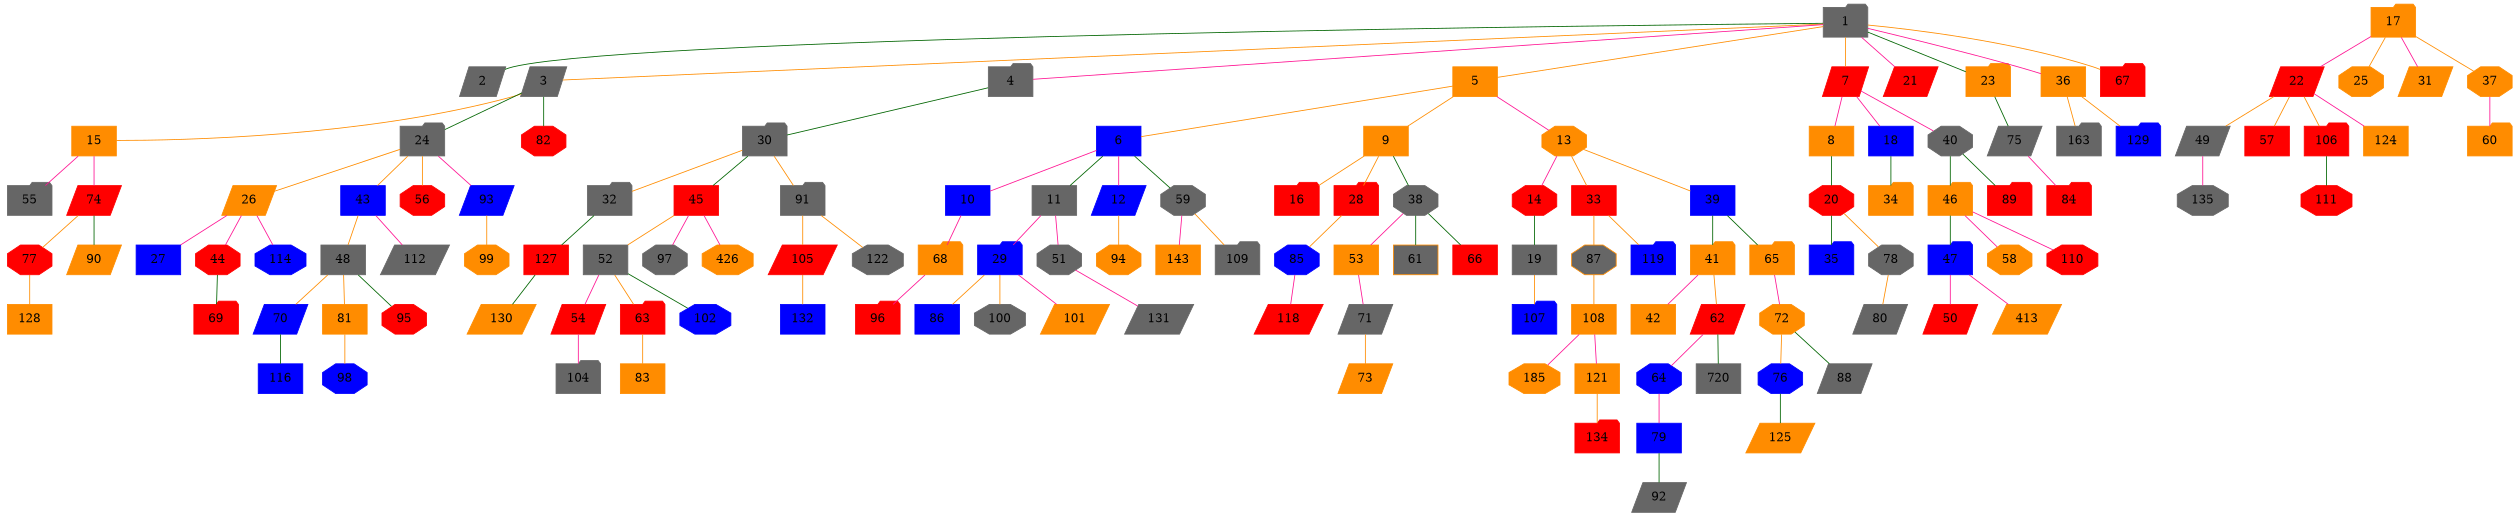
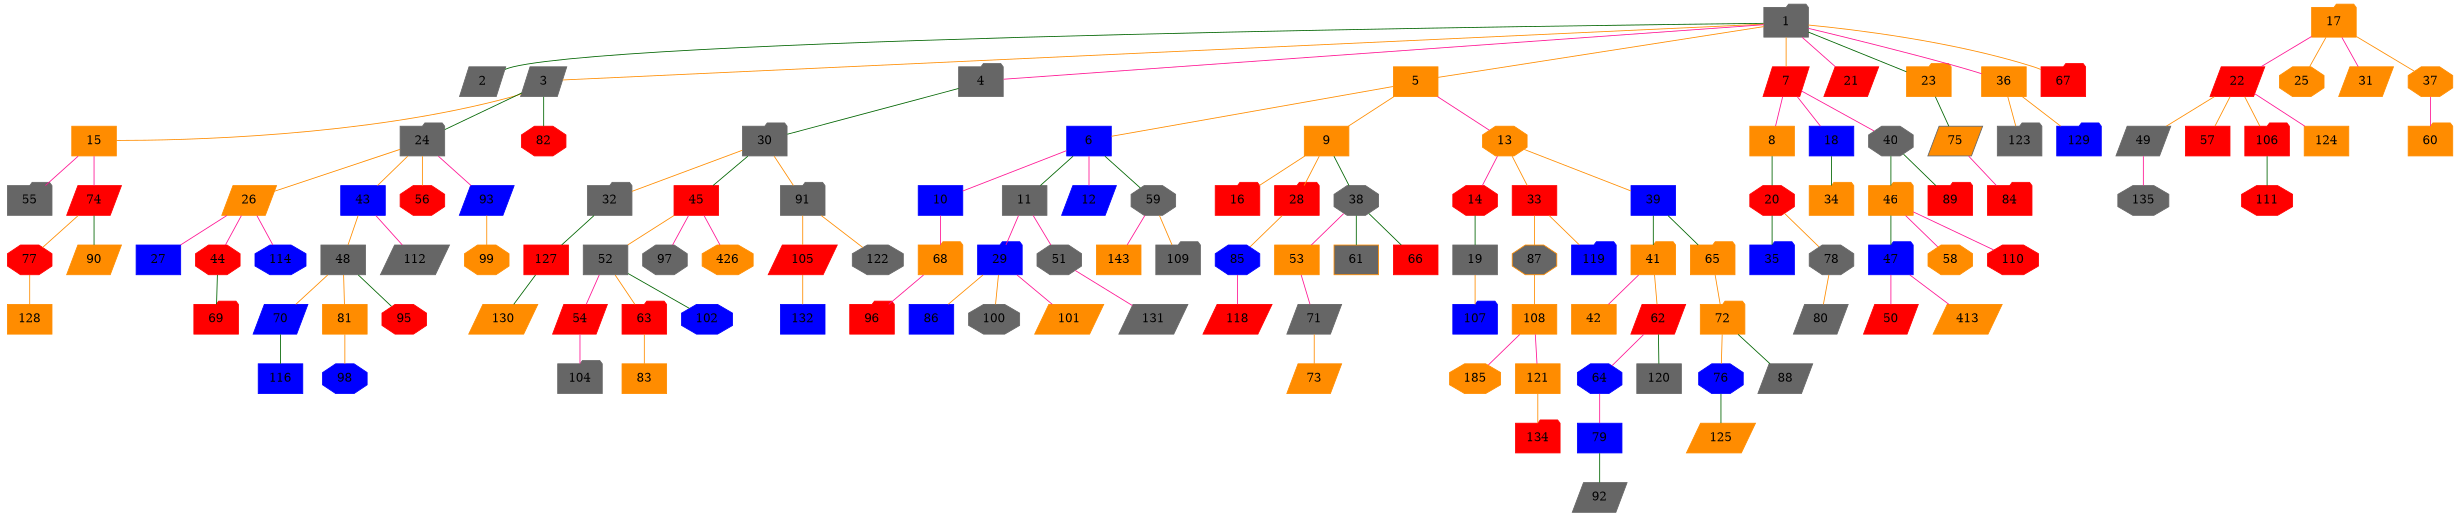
(2015, 141) -> (1955, 141)
(2079, 141) -> (2020, 141)
(1119, 260) -> none
(1777, 290) -> (1718, 290)
(1782, 319) -> (1723, 319)
(1718, 379) -> (1659, 379)
